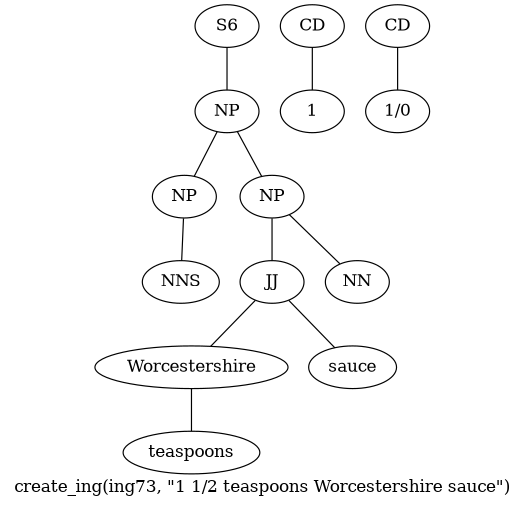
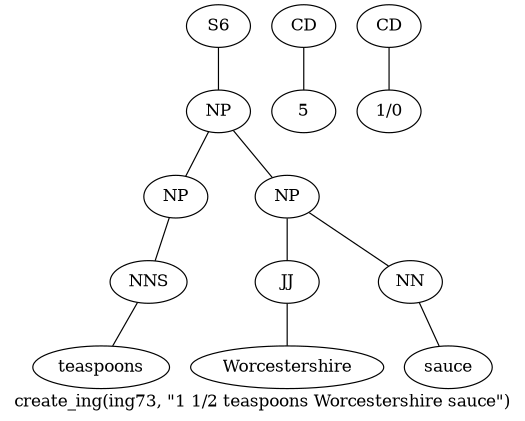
(312, 111) -> (304, 111)
(312, 324) -> (429, 324)
(191, 410) -> (125, 324)
